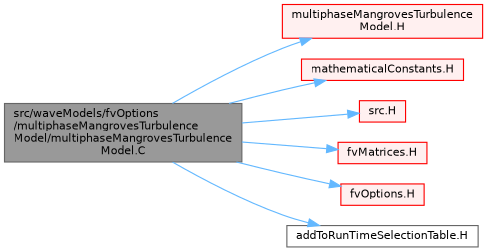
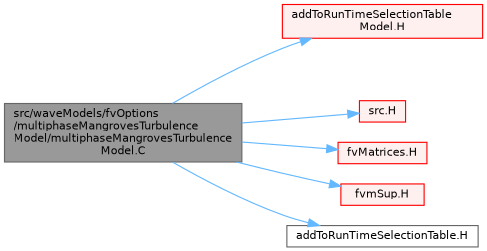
(382, 21) -> (382, 21)
(382, 70) -> none
(382, 195) -> (382, 195)
